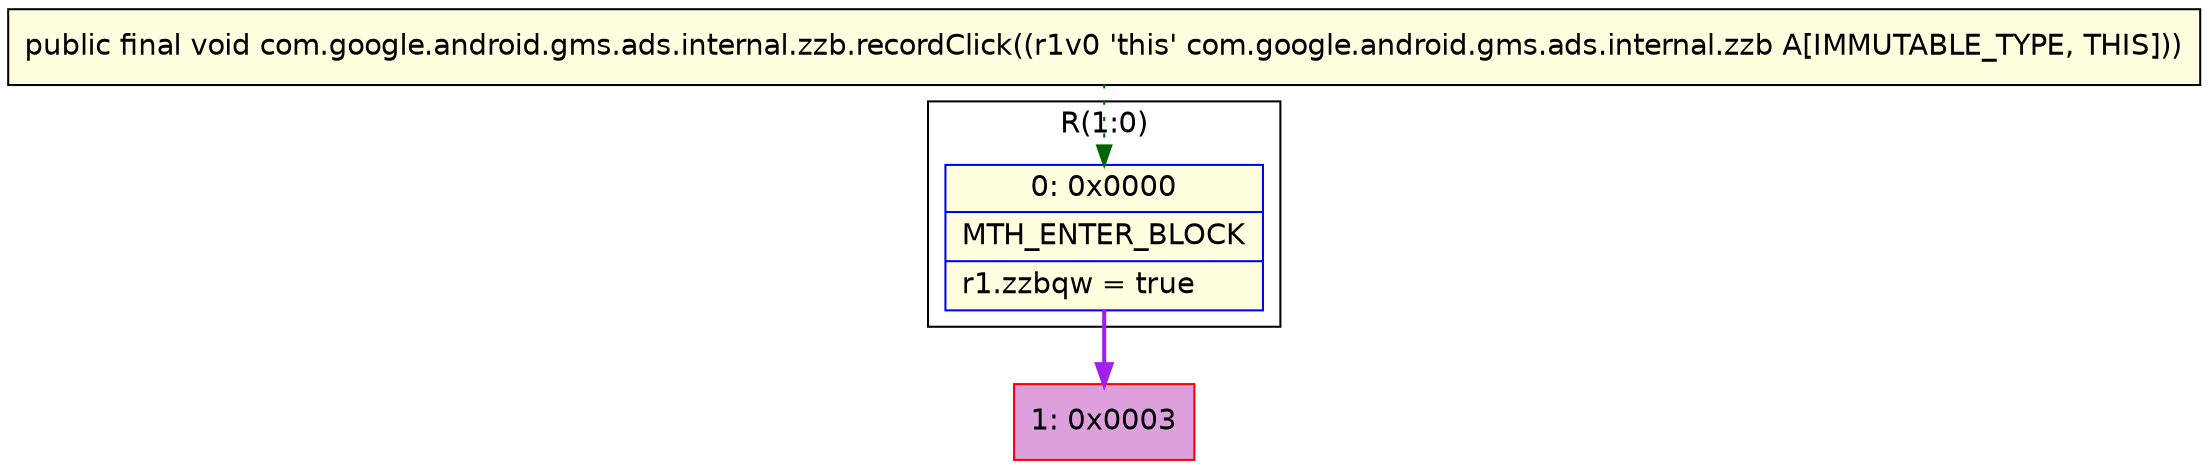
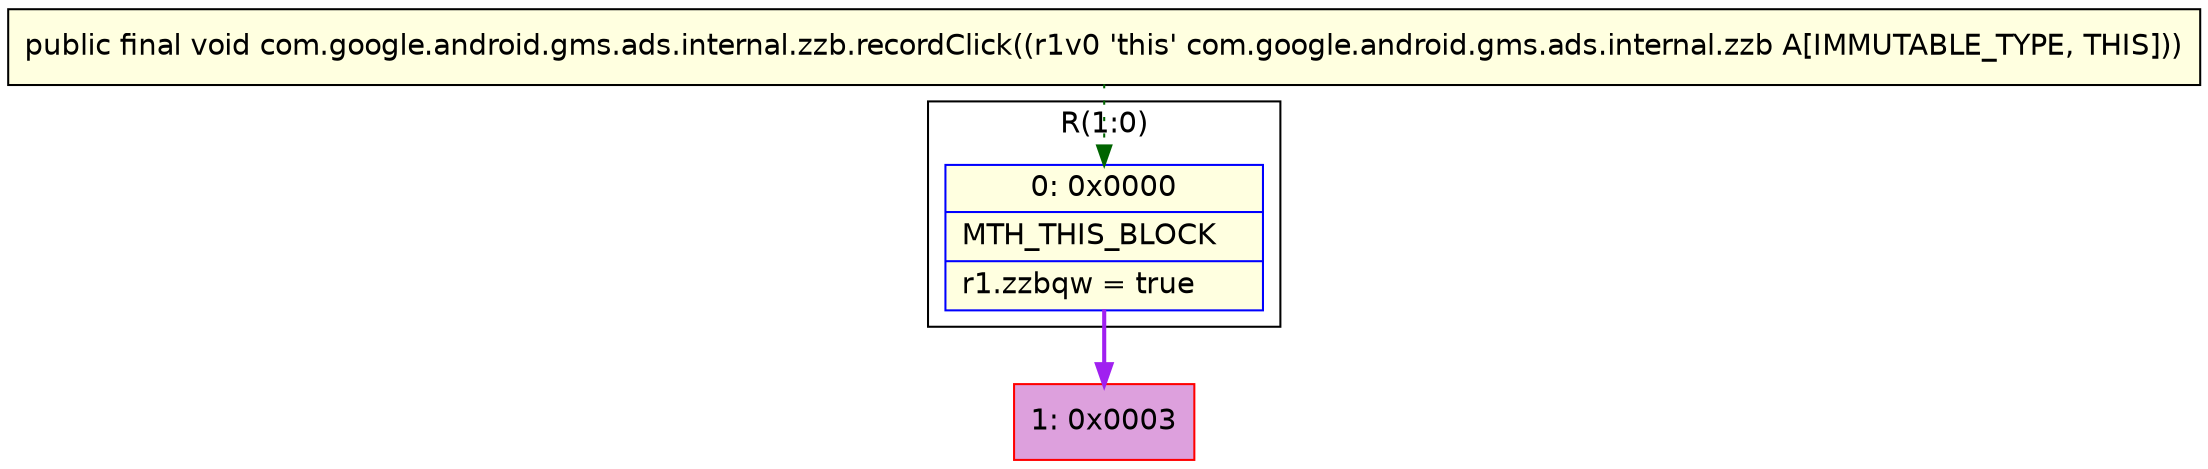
(1104, 236) -> (1089, 236)
